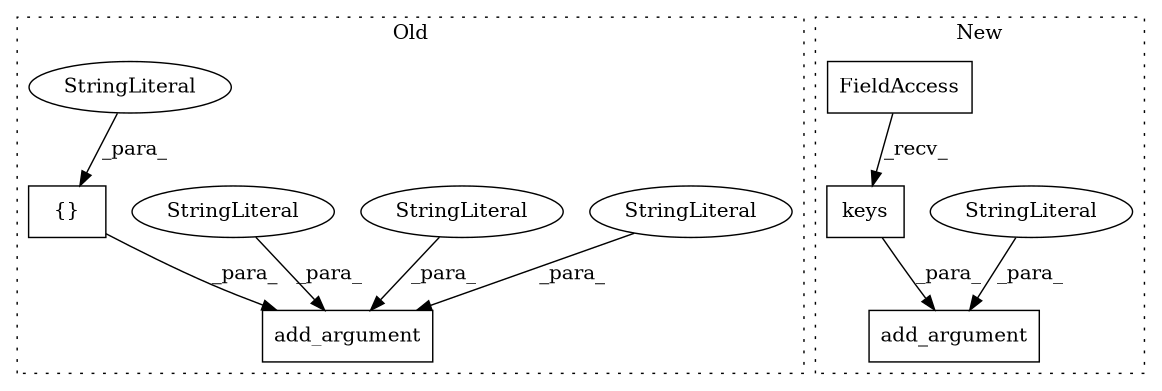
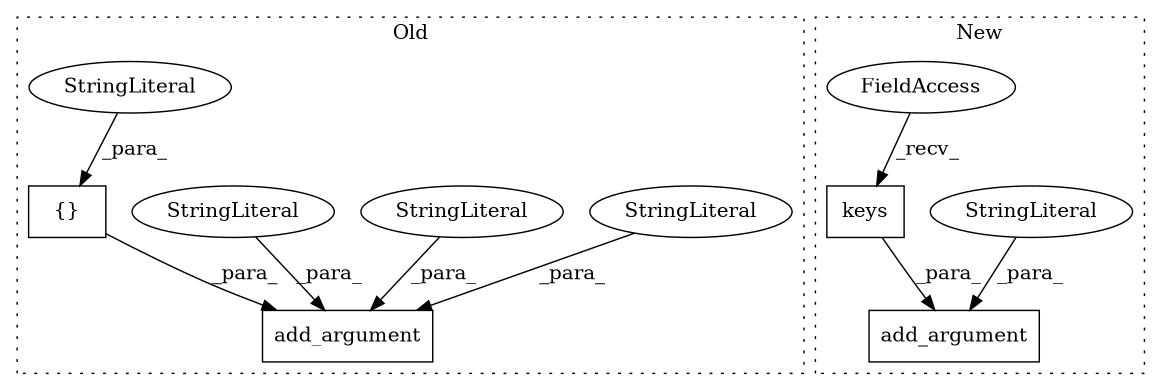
(900, 87) -> (921, 87)
